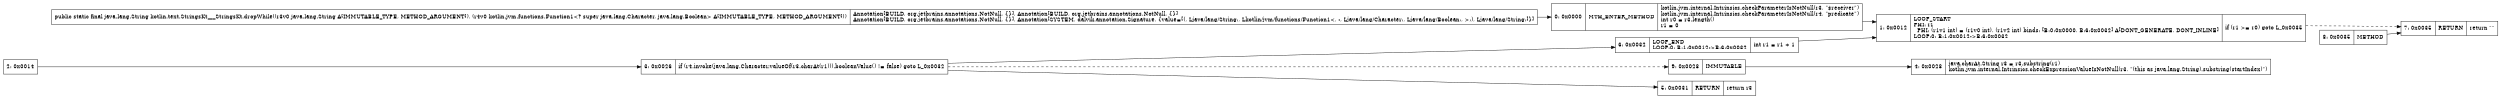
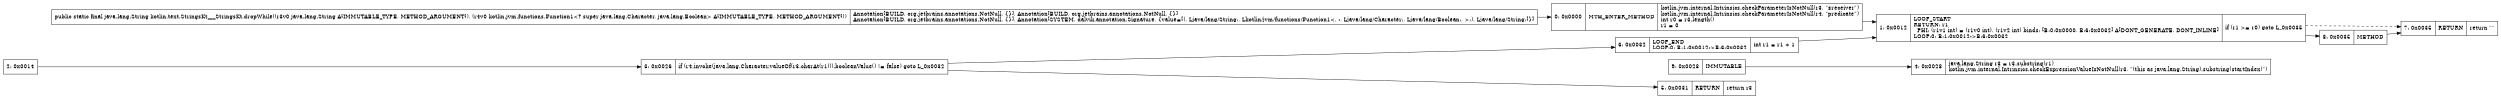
(1925, 25) -> (1932, 25)
none -> (2311, 36)
(2005, 64) -> (2001, 64)
(1306, 67) -> none
